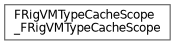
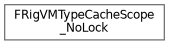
(87, 22) -> (84, 22)
